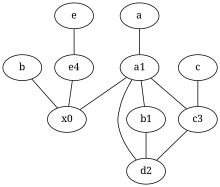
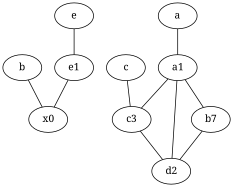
(74, 68) -> (74, 68)
(103, 93) -> none
(146, 119) -> (211, 119)
